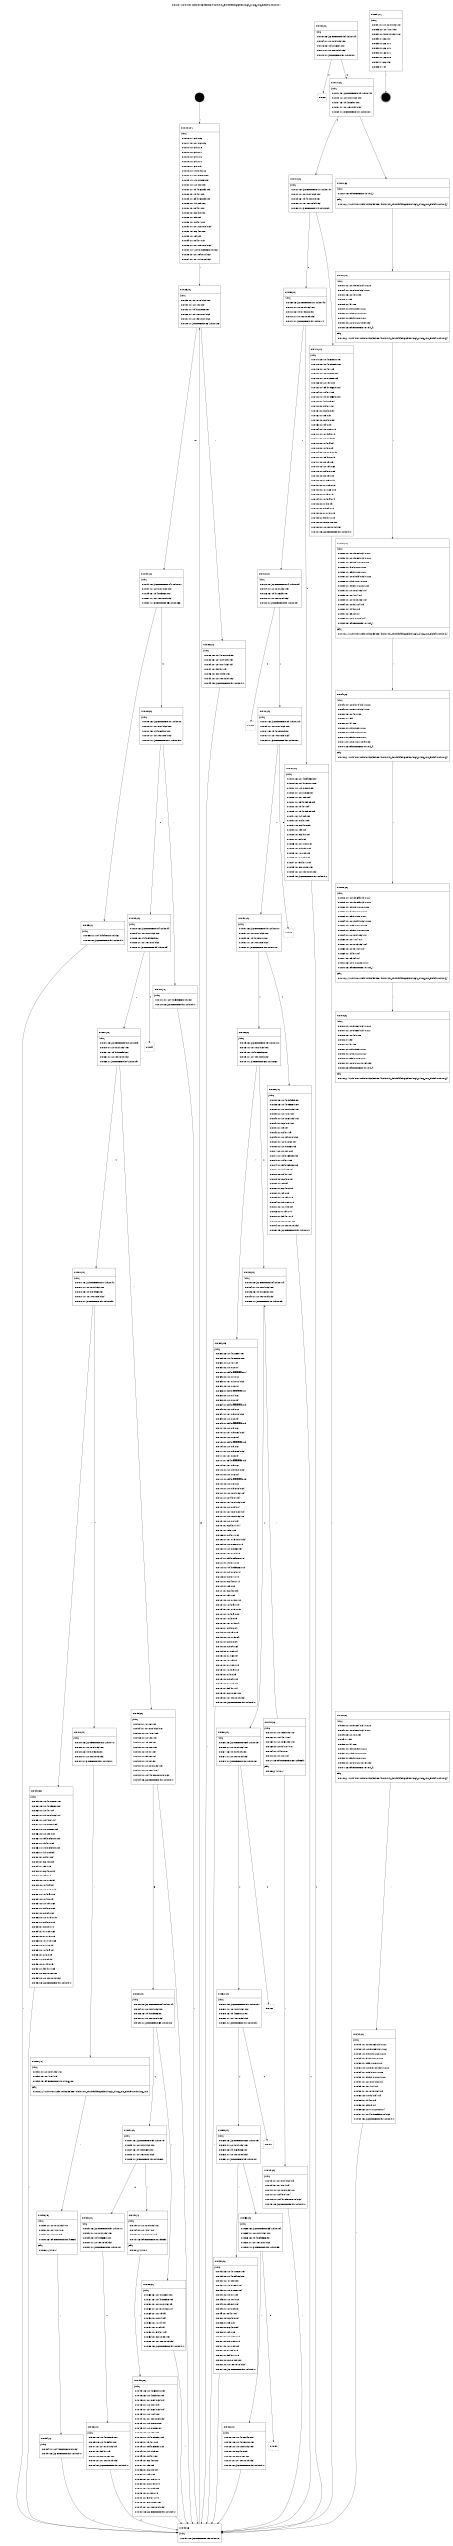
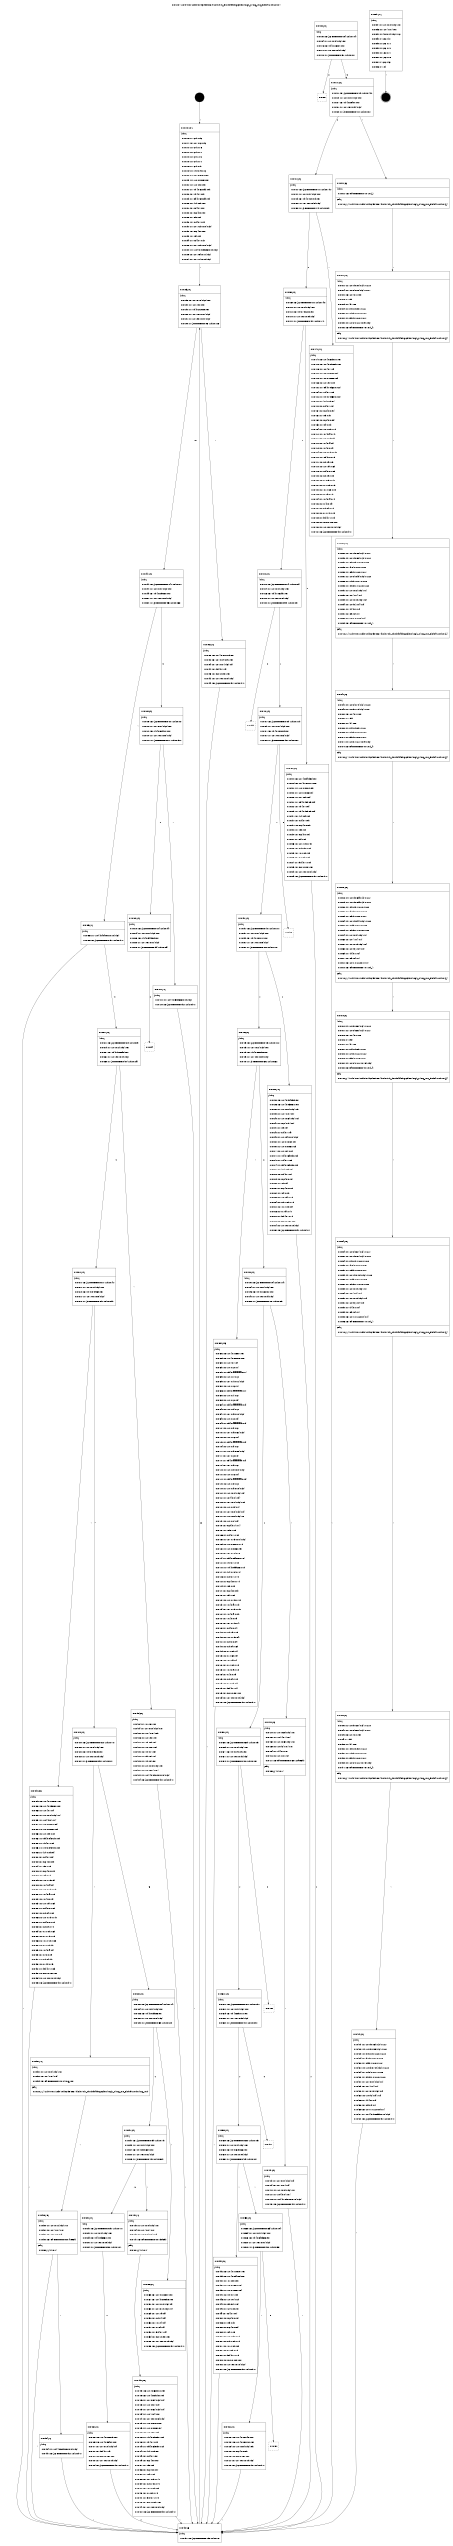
(134, 989) -> (110, 986)
none -> (392, 1287)
(270, 1513) -> (290, 1510)
(153, 1886) -> (123, 1877)
(182, 2437) -> (32, 2456)
